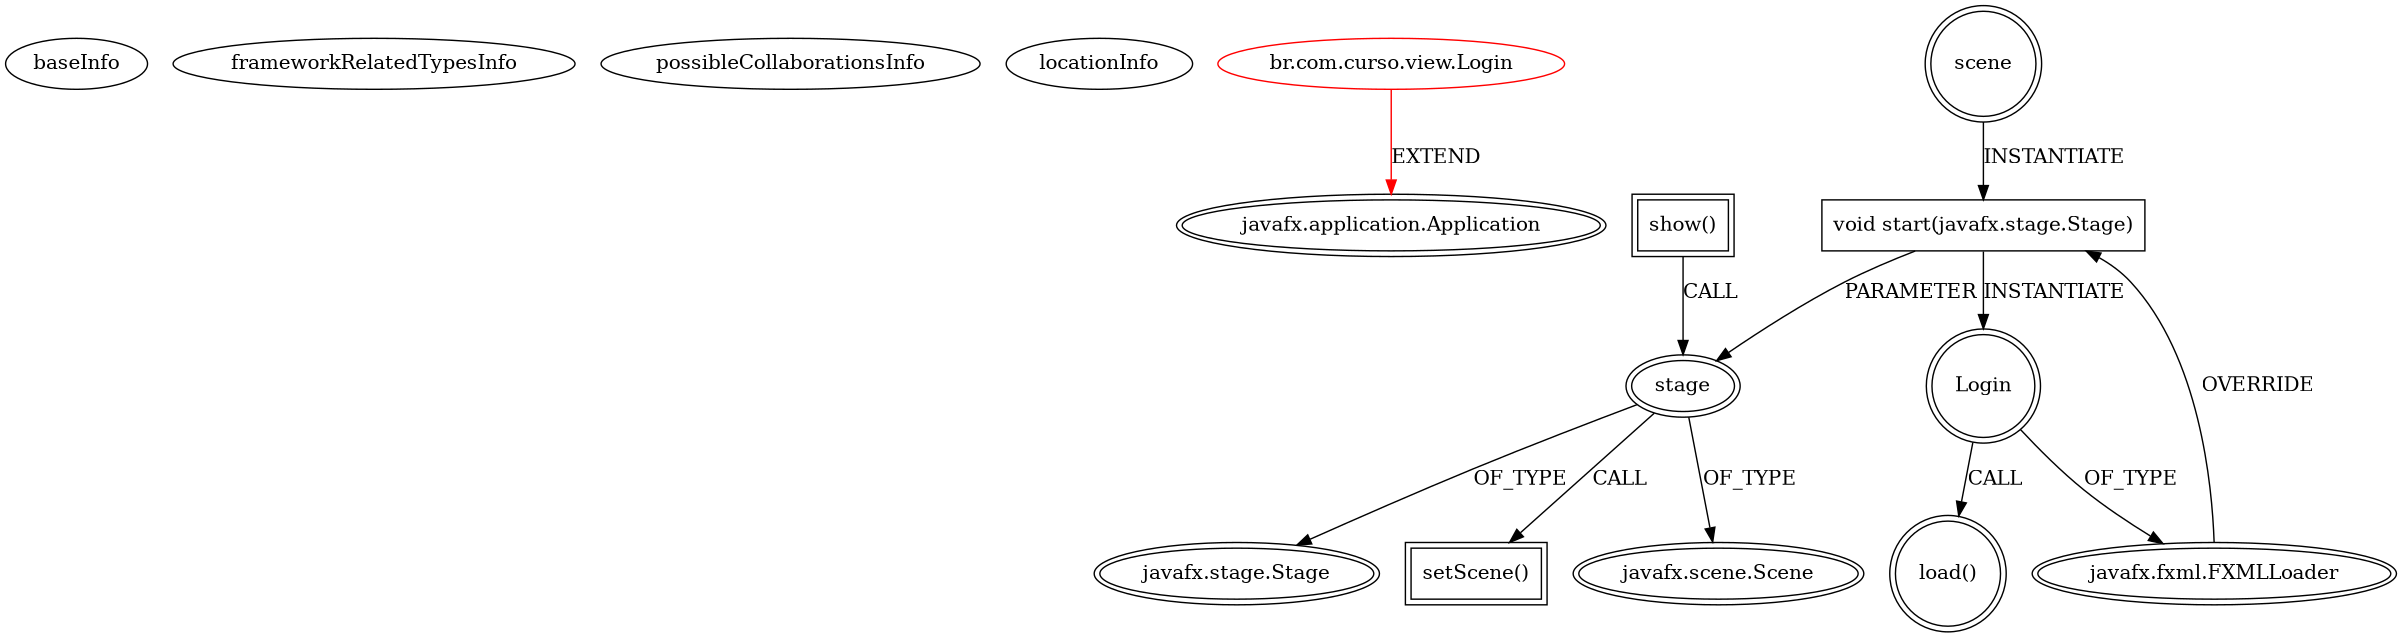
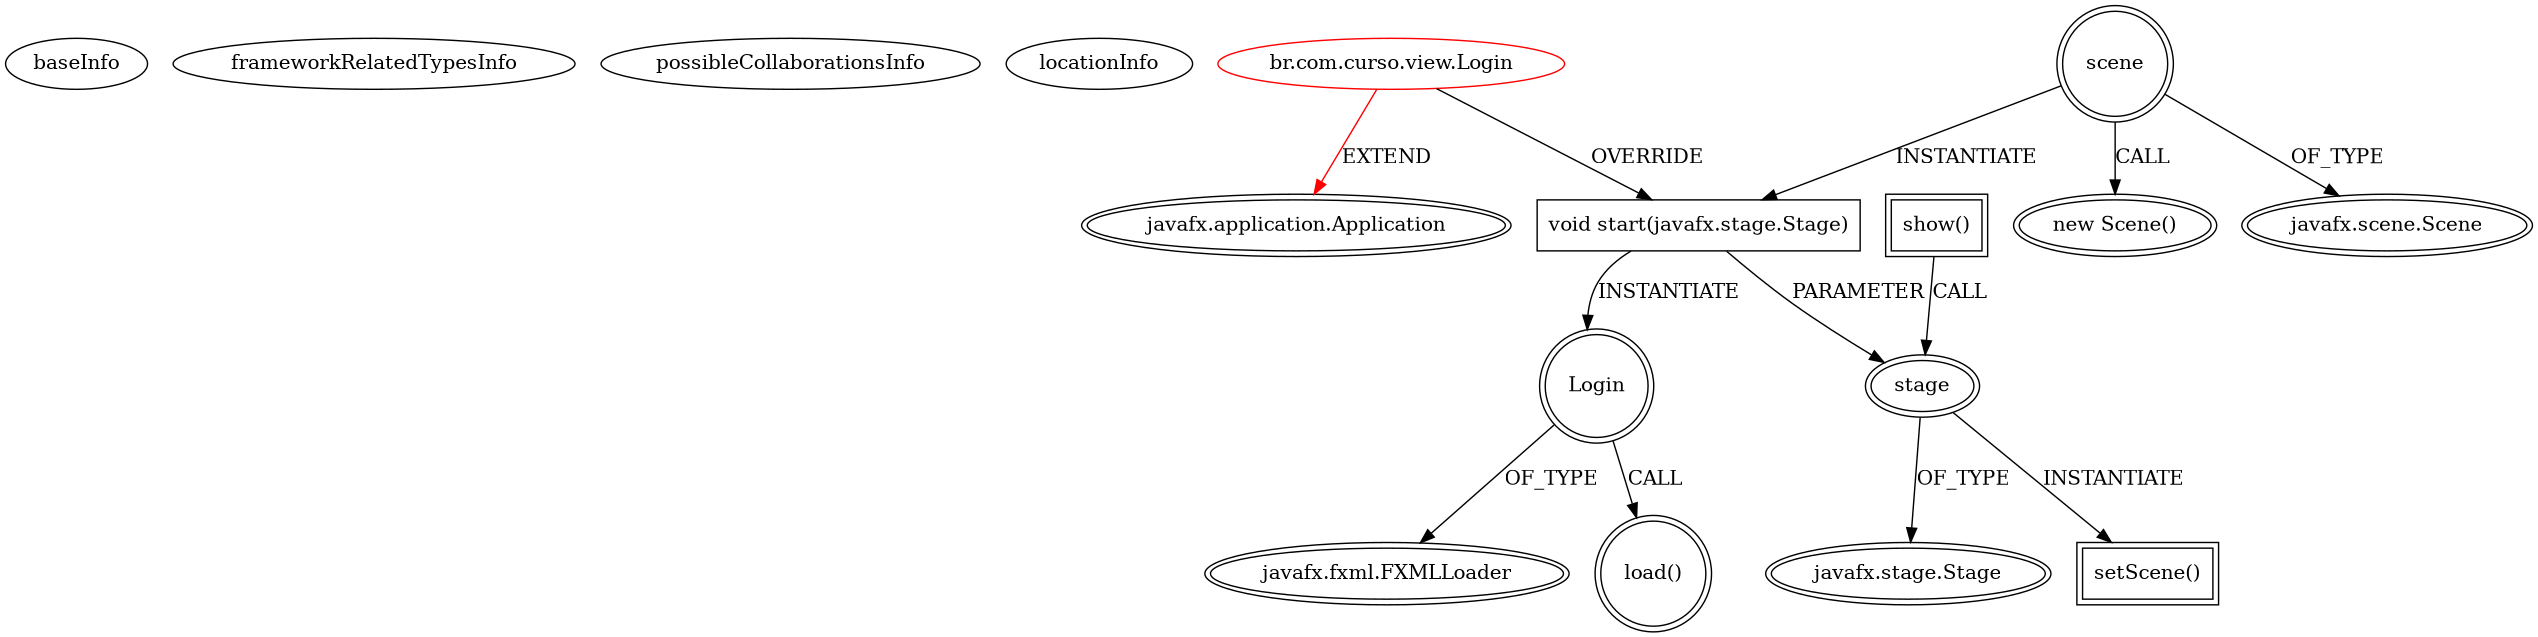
none -> (2115, 225)
(2188, 386) -> (1538, 141)
(1699, 472) -> (2246, 141)
(1620, 479) -> (2114, 479)
